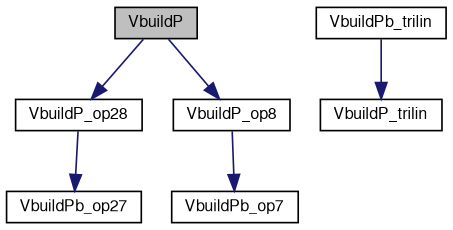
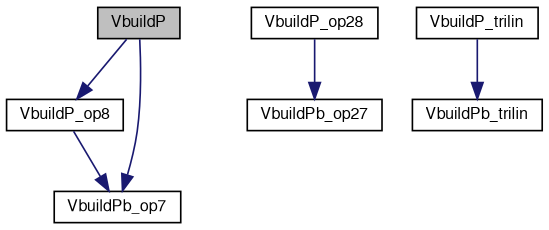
(381, 61) -> (477, 61)
(123, 63) -> (140, 108)
